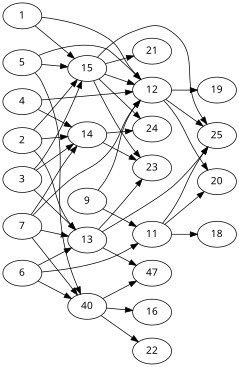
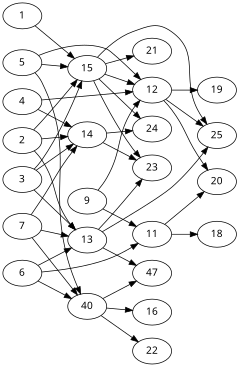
(97, 32) -> none
(91, 167) -> none
(184, 189) -> none
